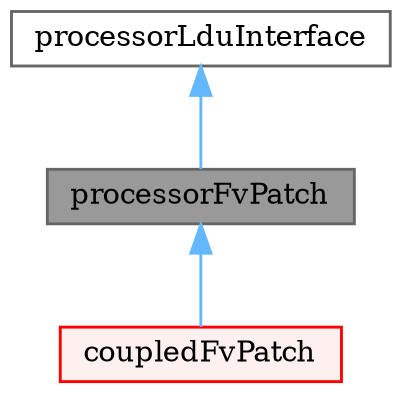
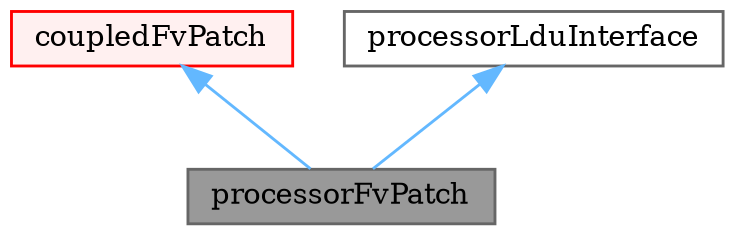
(201, 290) -> (258, 127)
